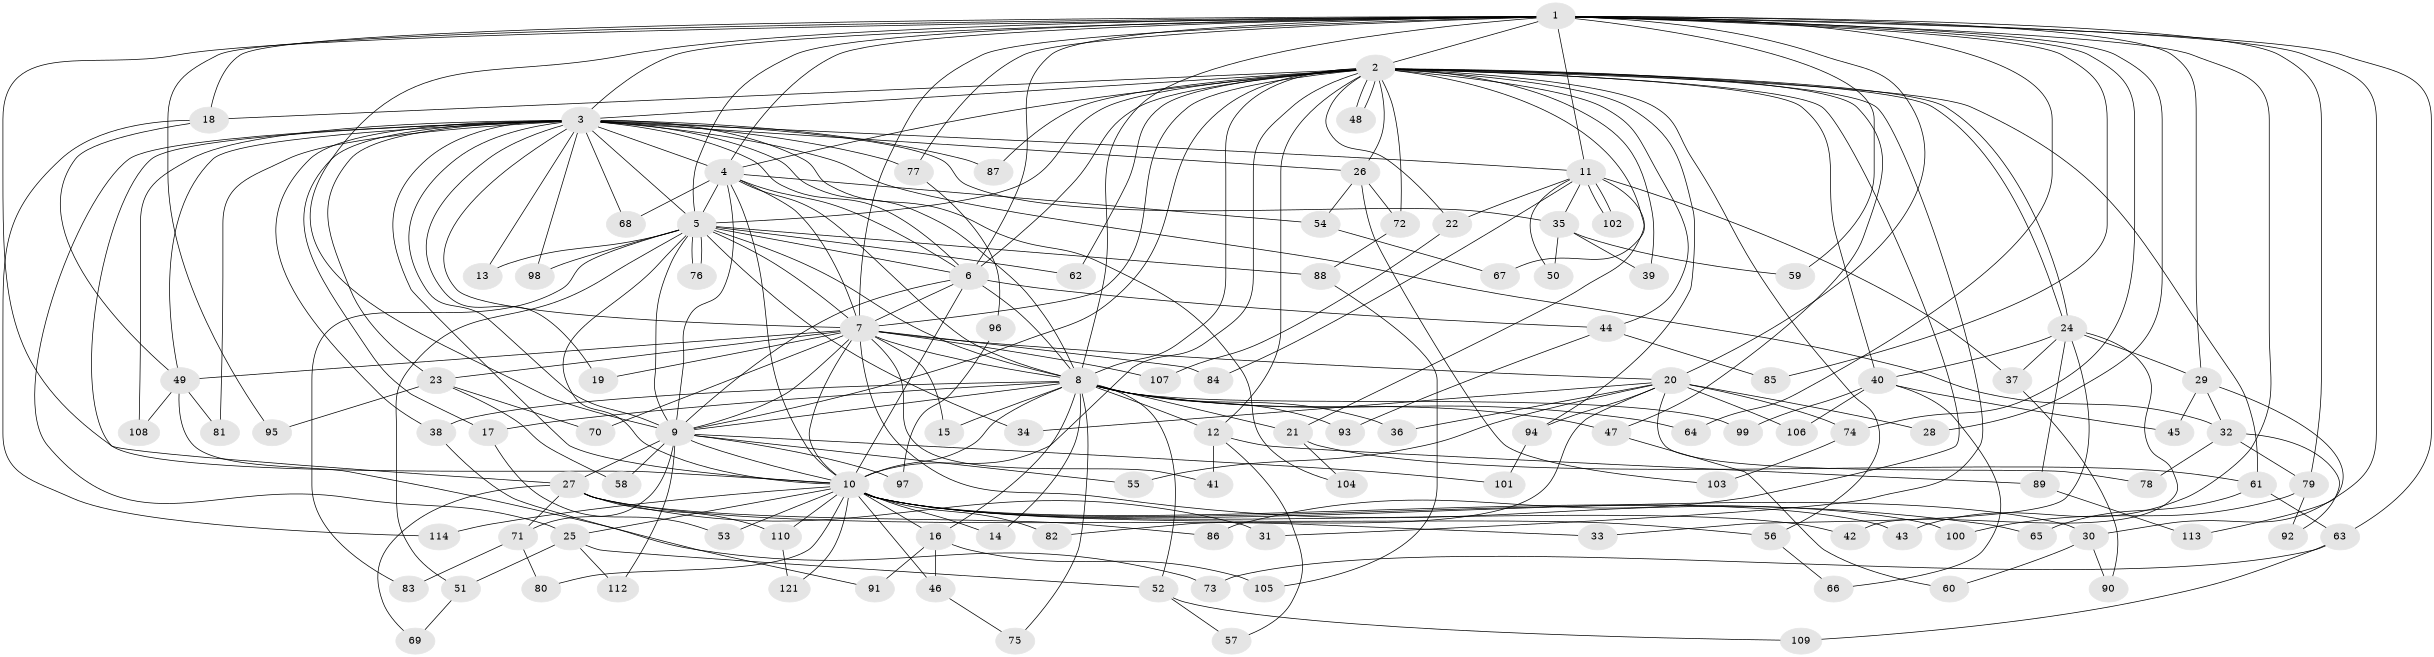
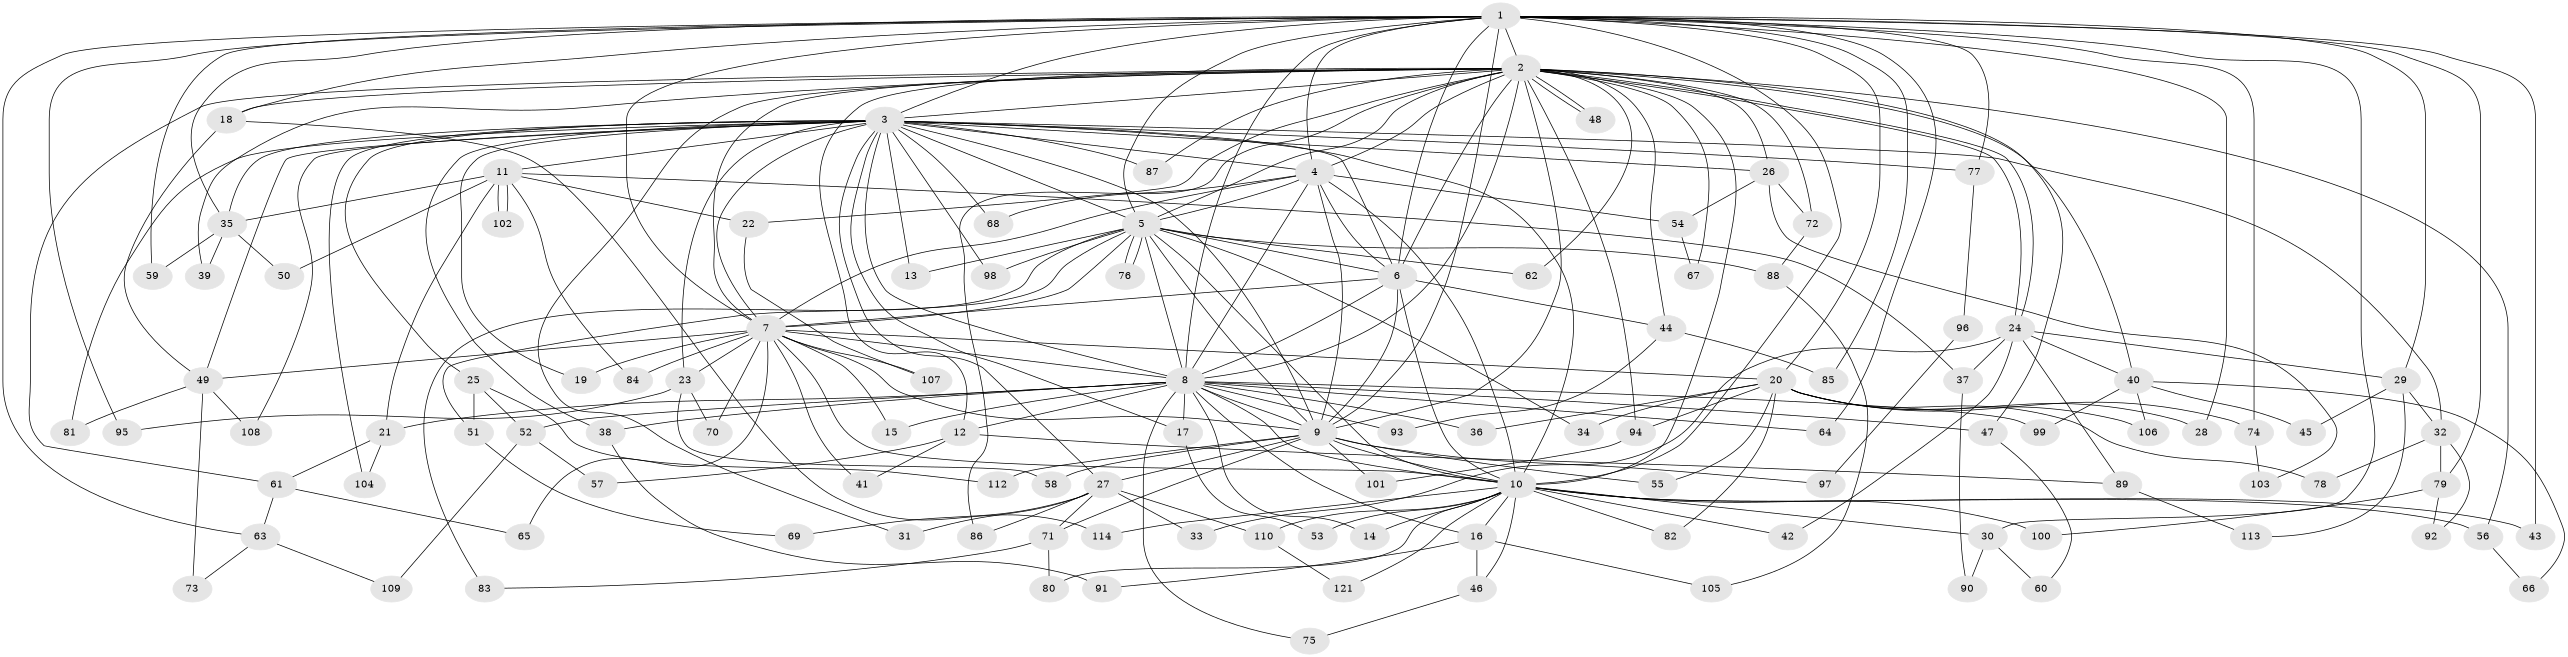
(1575, 114) -> (529, 38)
(722, 509) -> none
